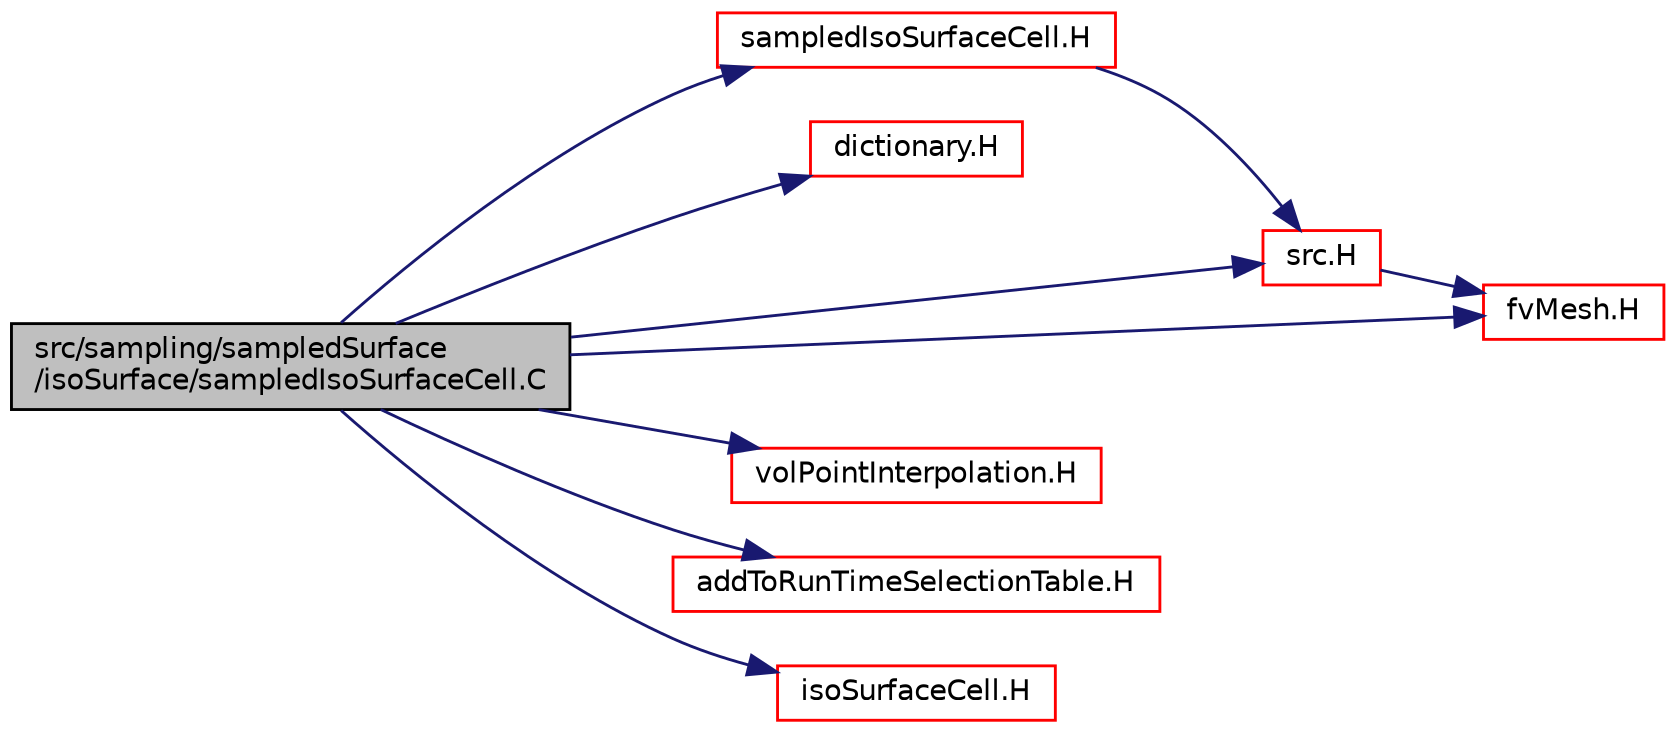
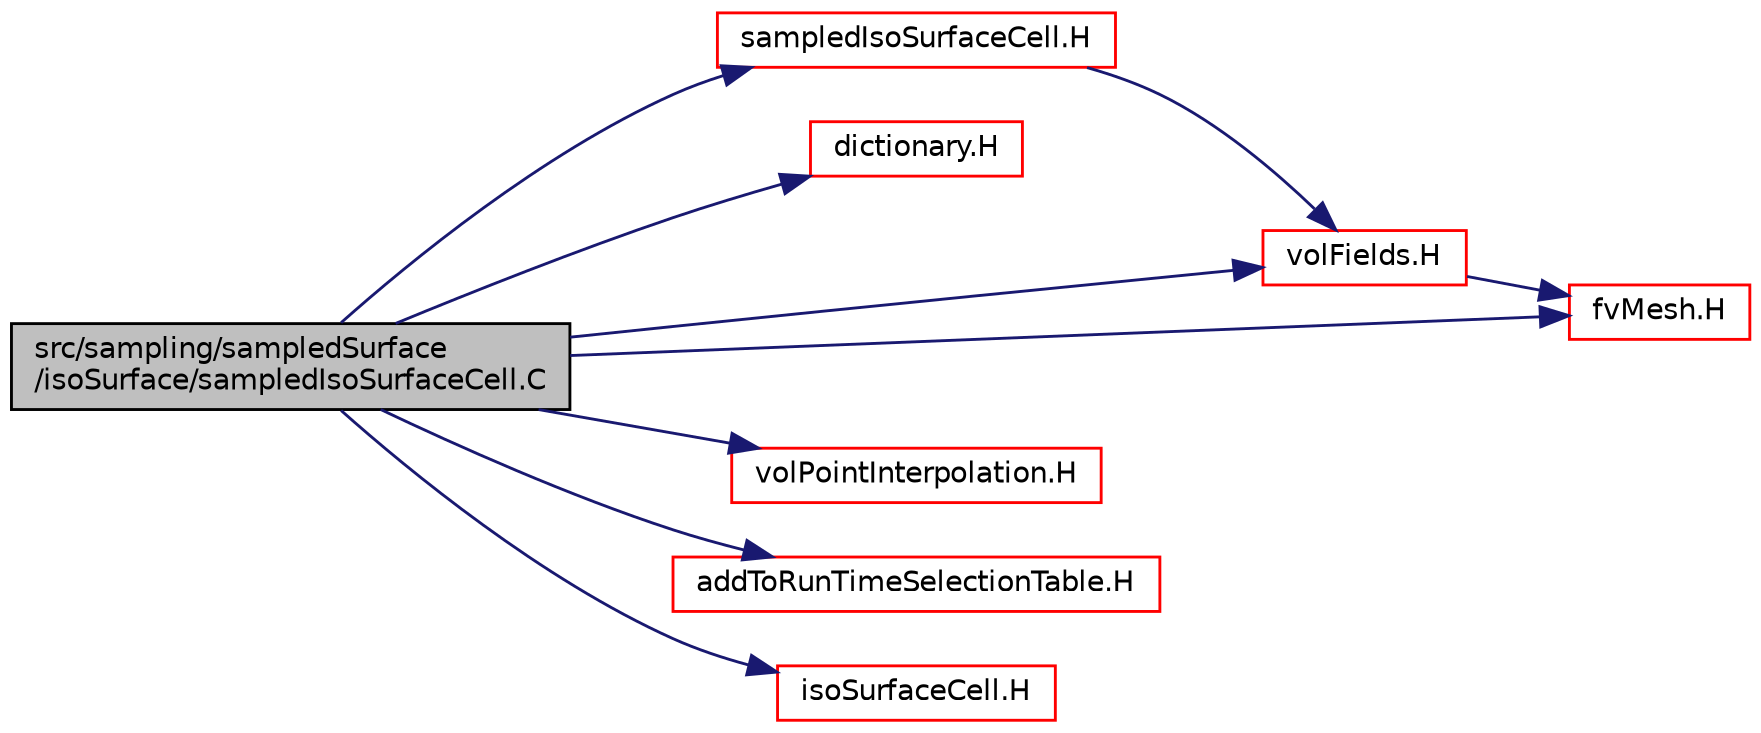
(1322, 258) -> (1365, 258)
